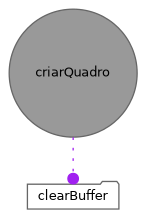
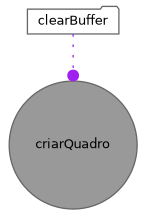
(73, 155) -> (73, 52)
